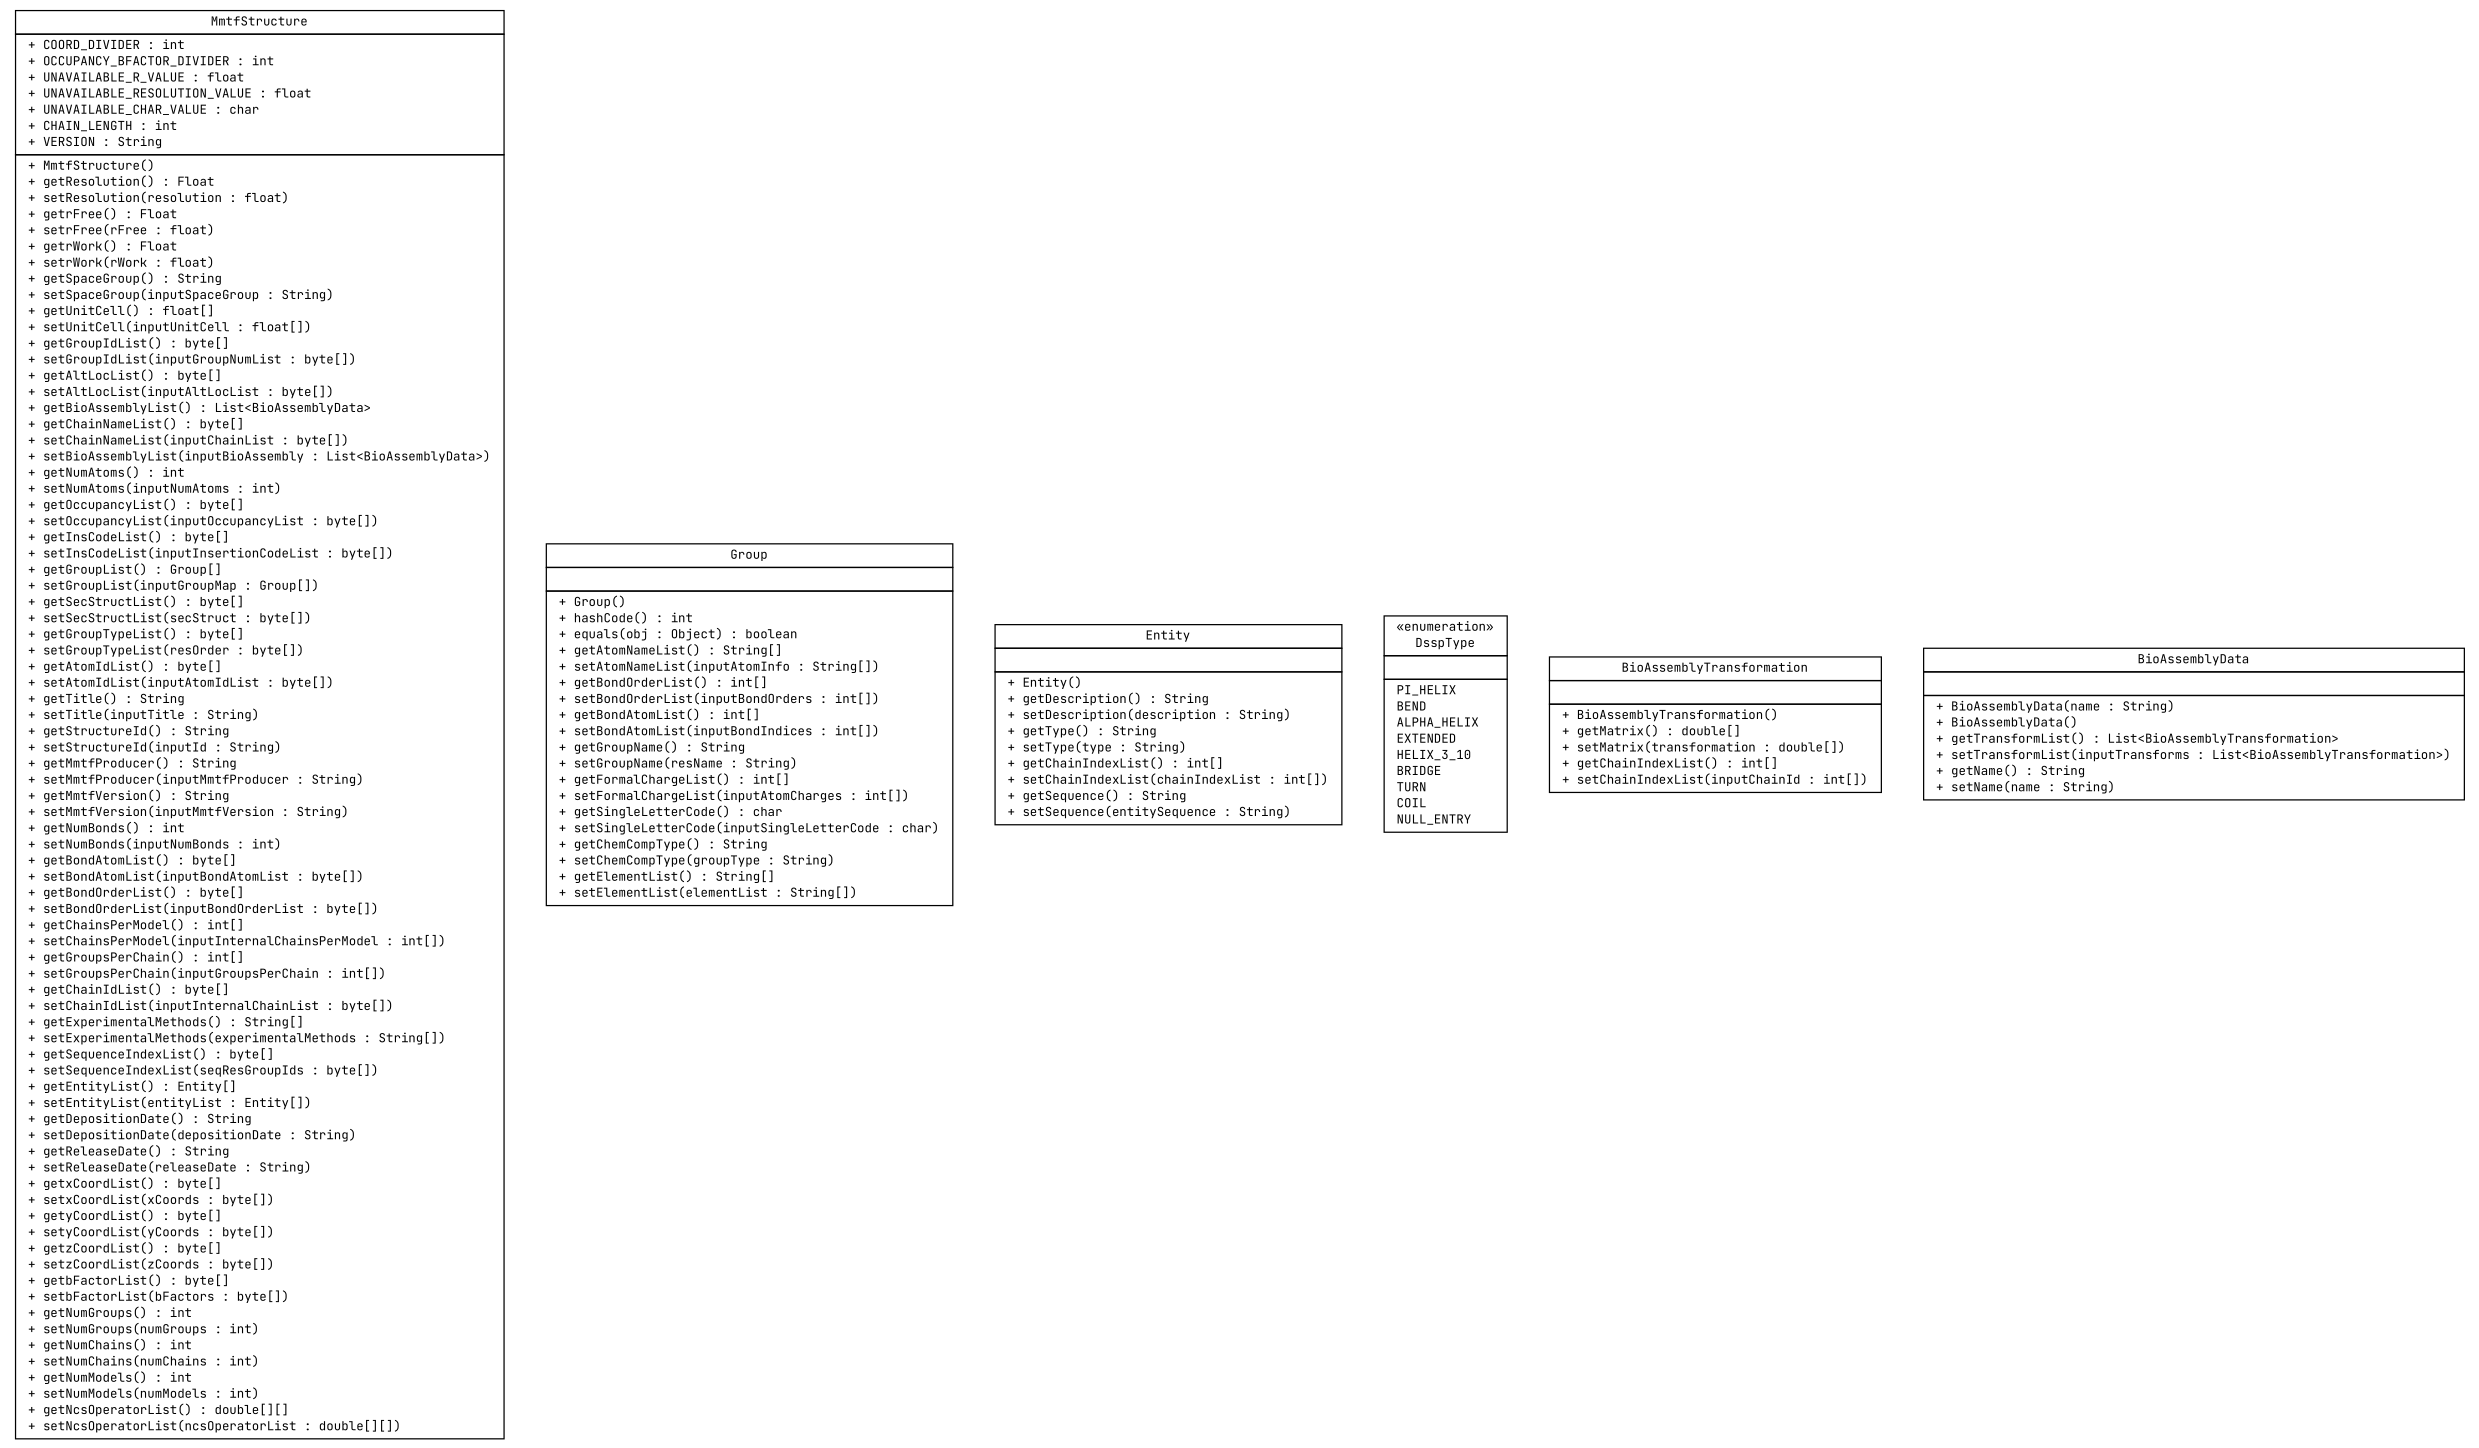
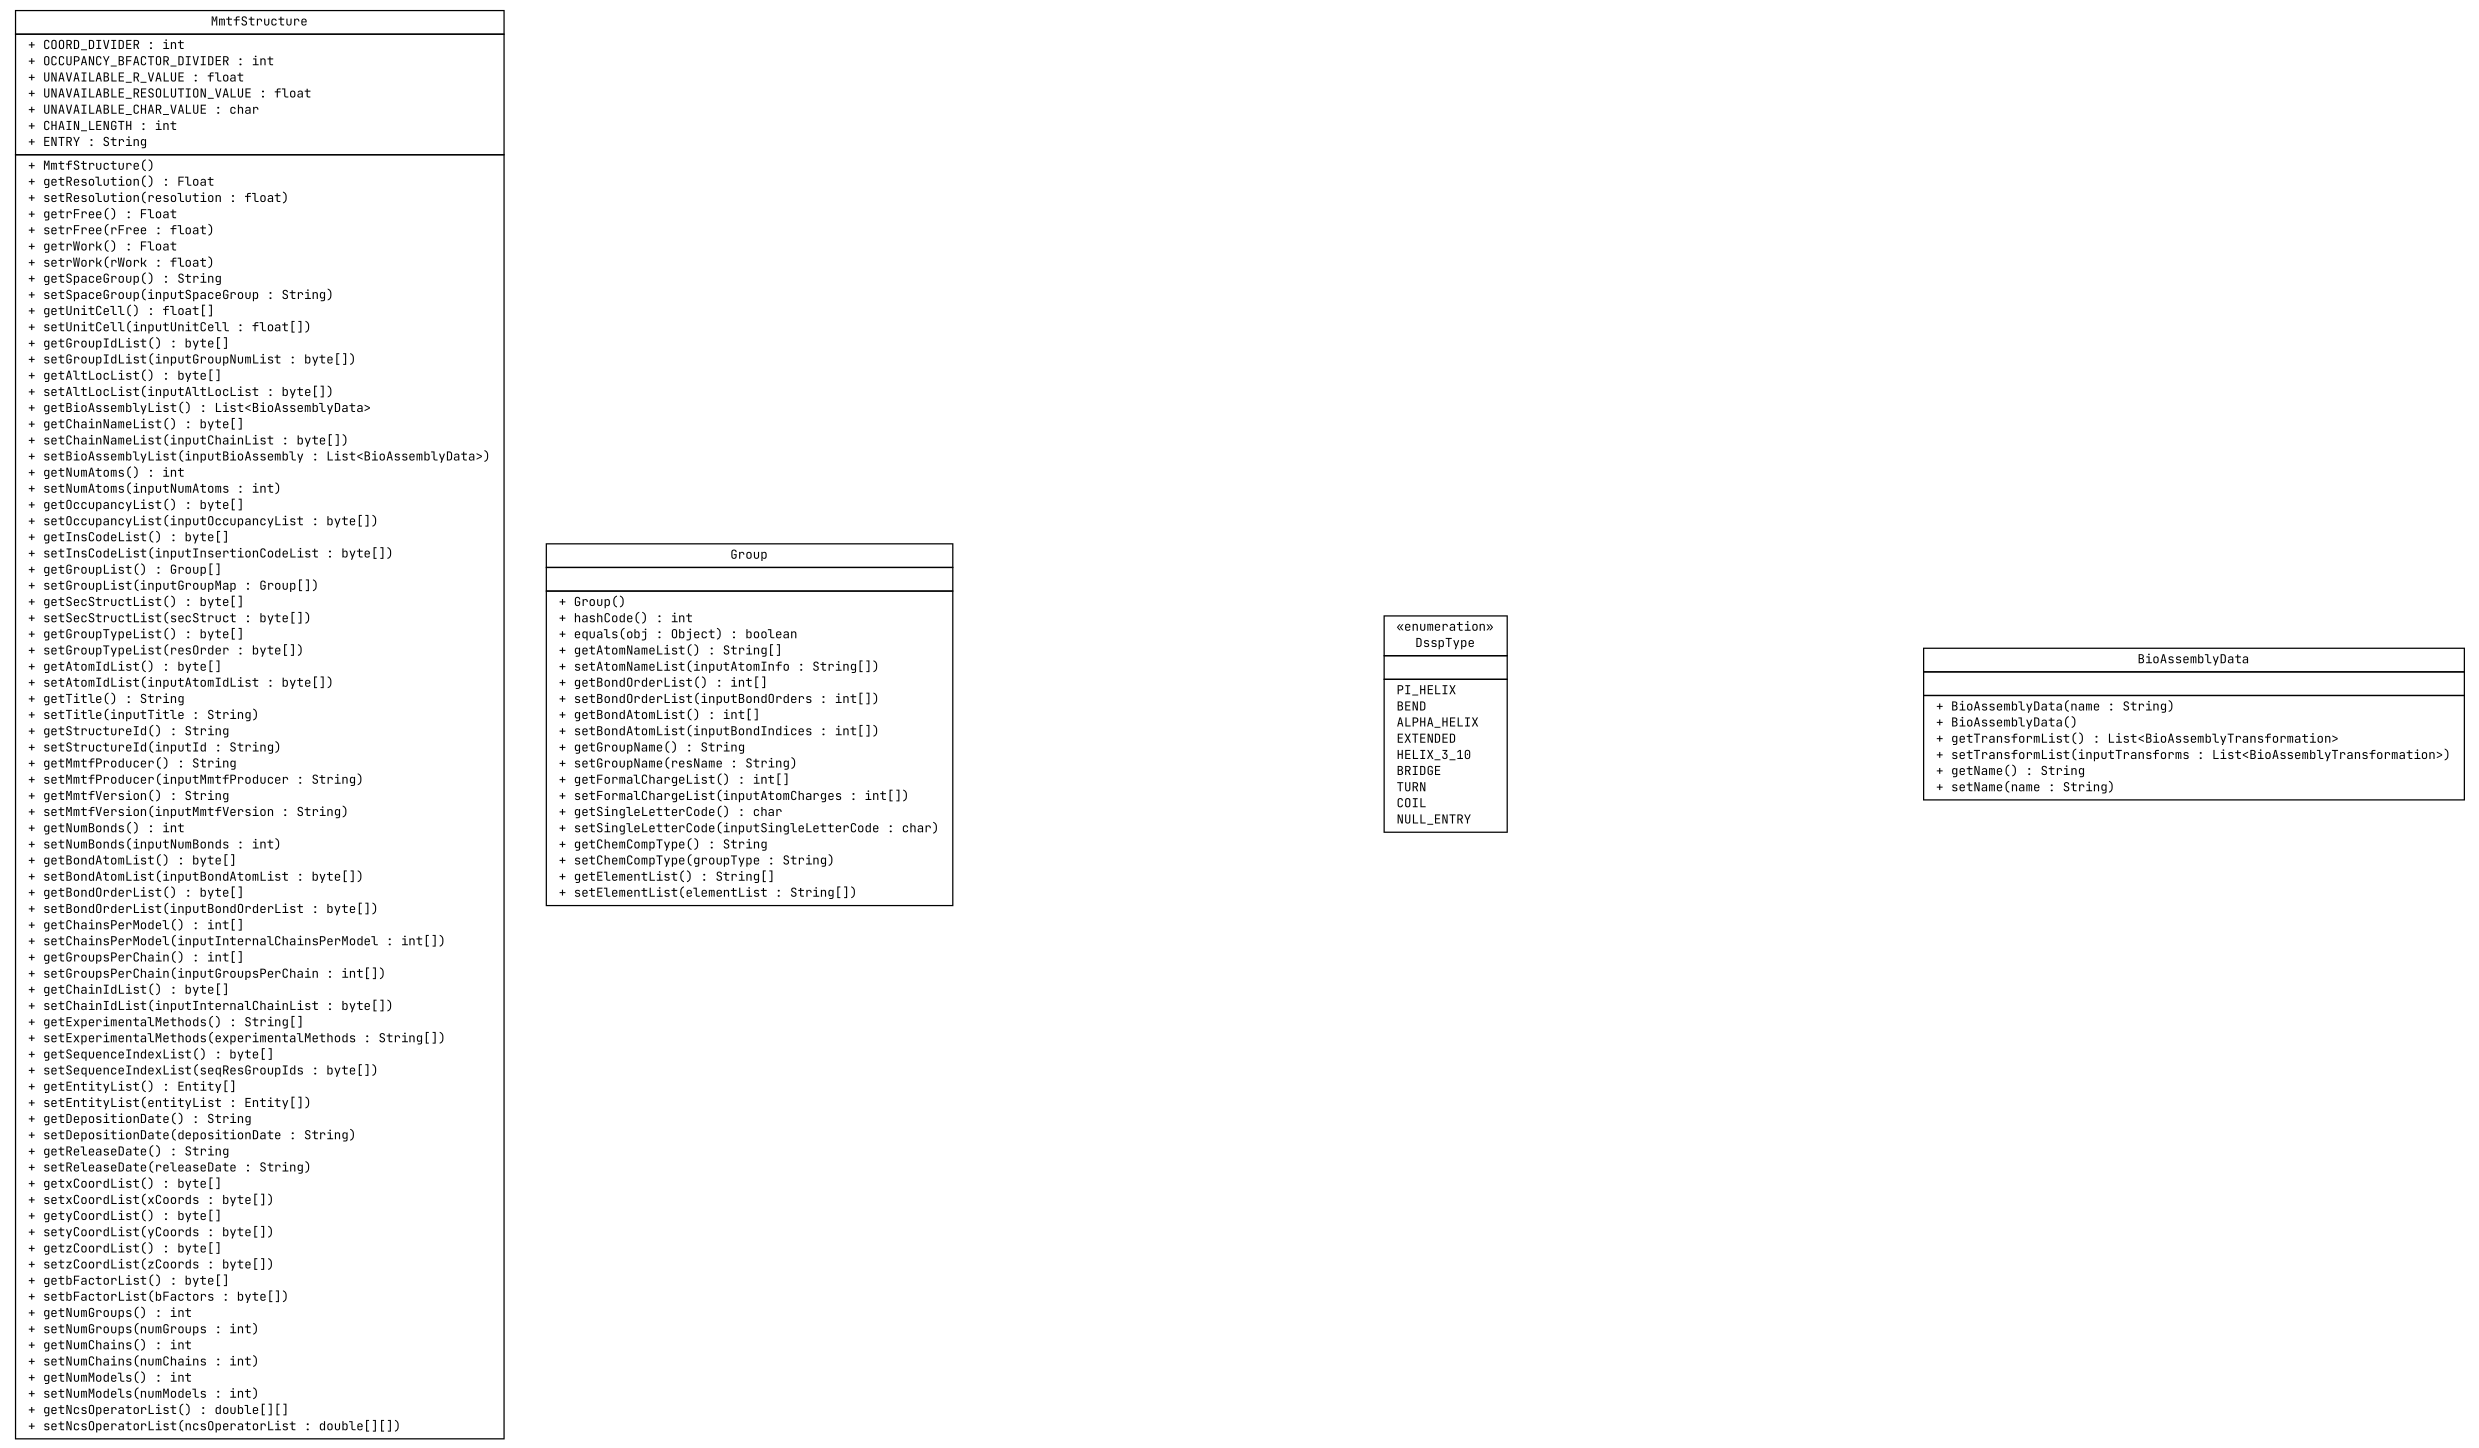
(96, 142) -> (88, 142)
(1168, 724) -> none
(1715, 724) -> none
